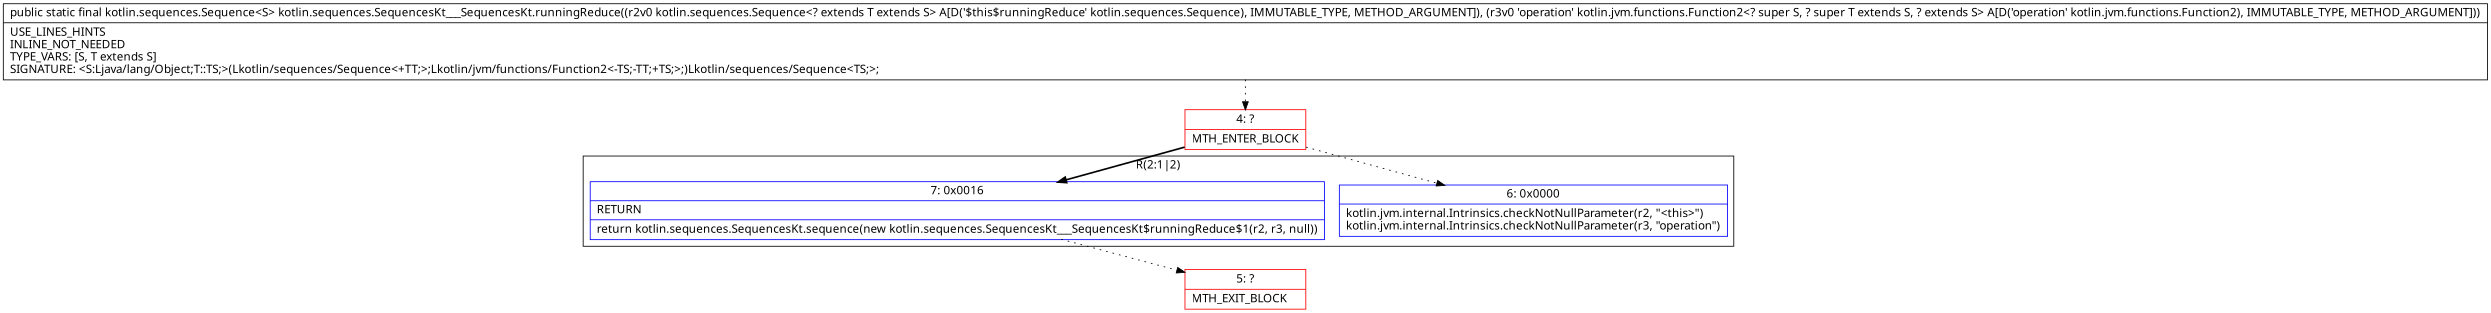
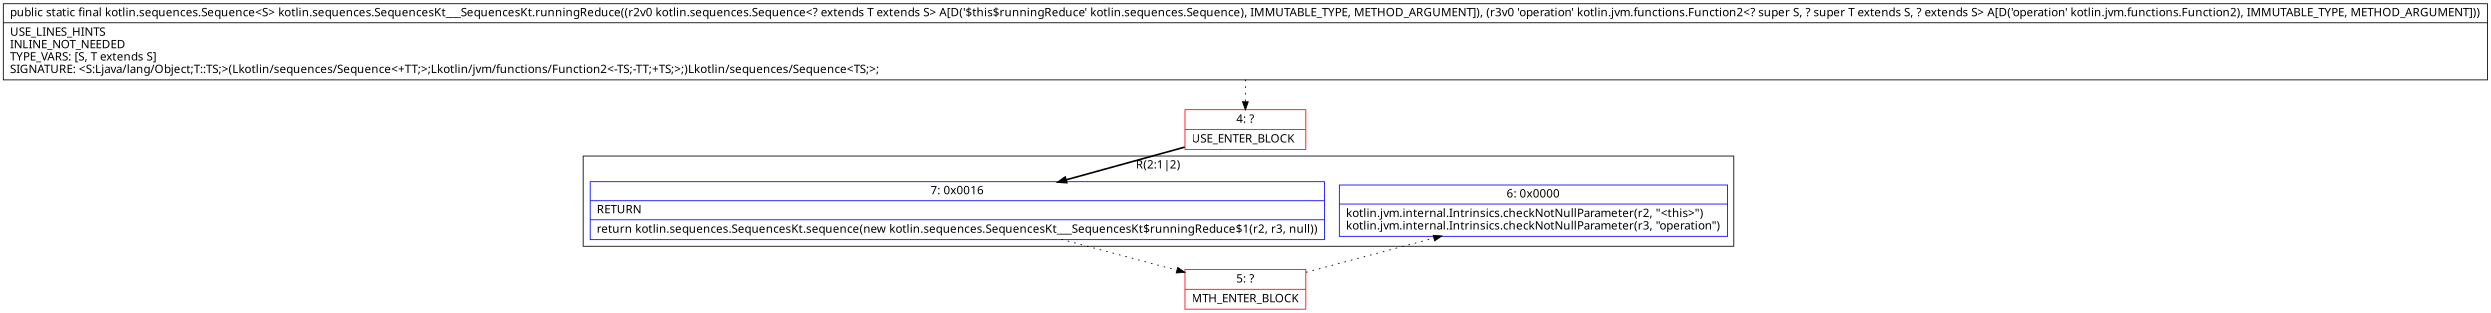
(1245, 139) -> (1243, 139)
(1372, 165) -> (1370, 255)
(1240, 299) -> (1245, 299)
